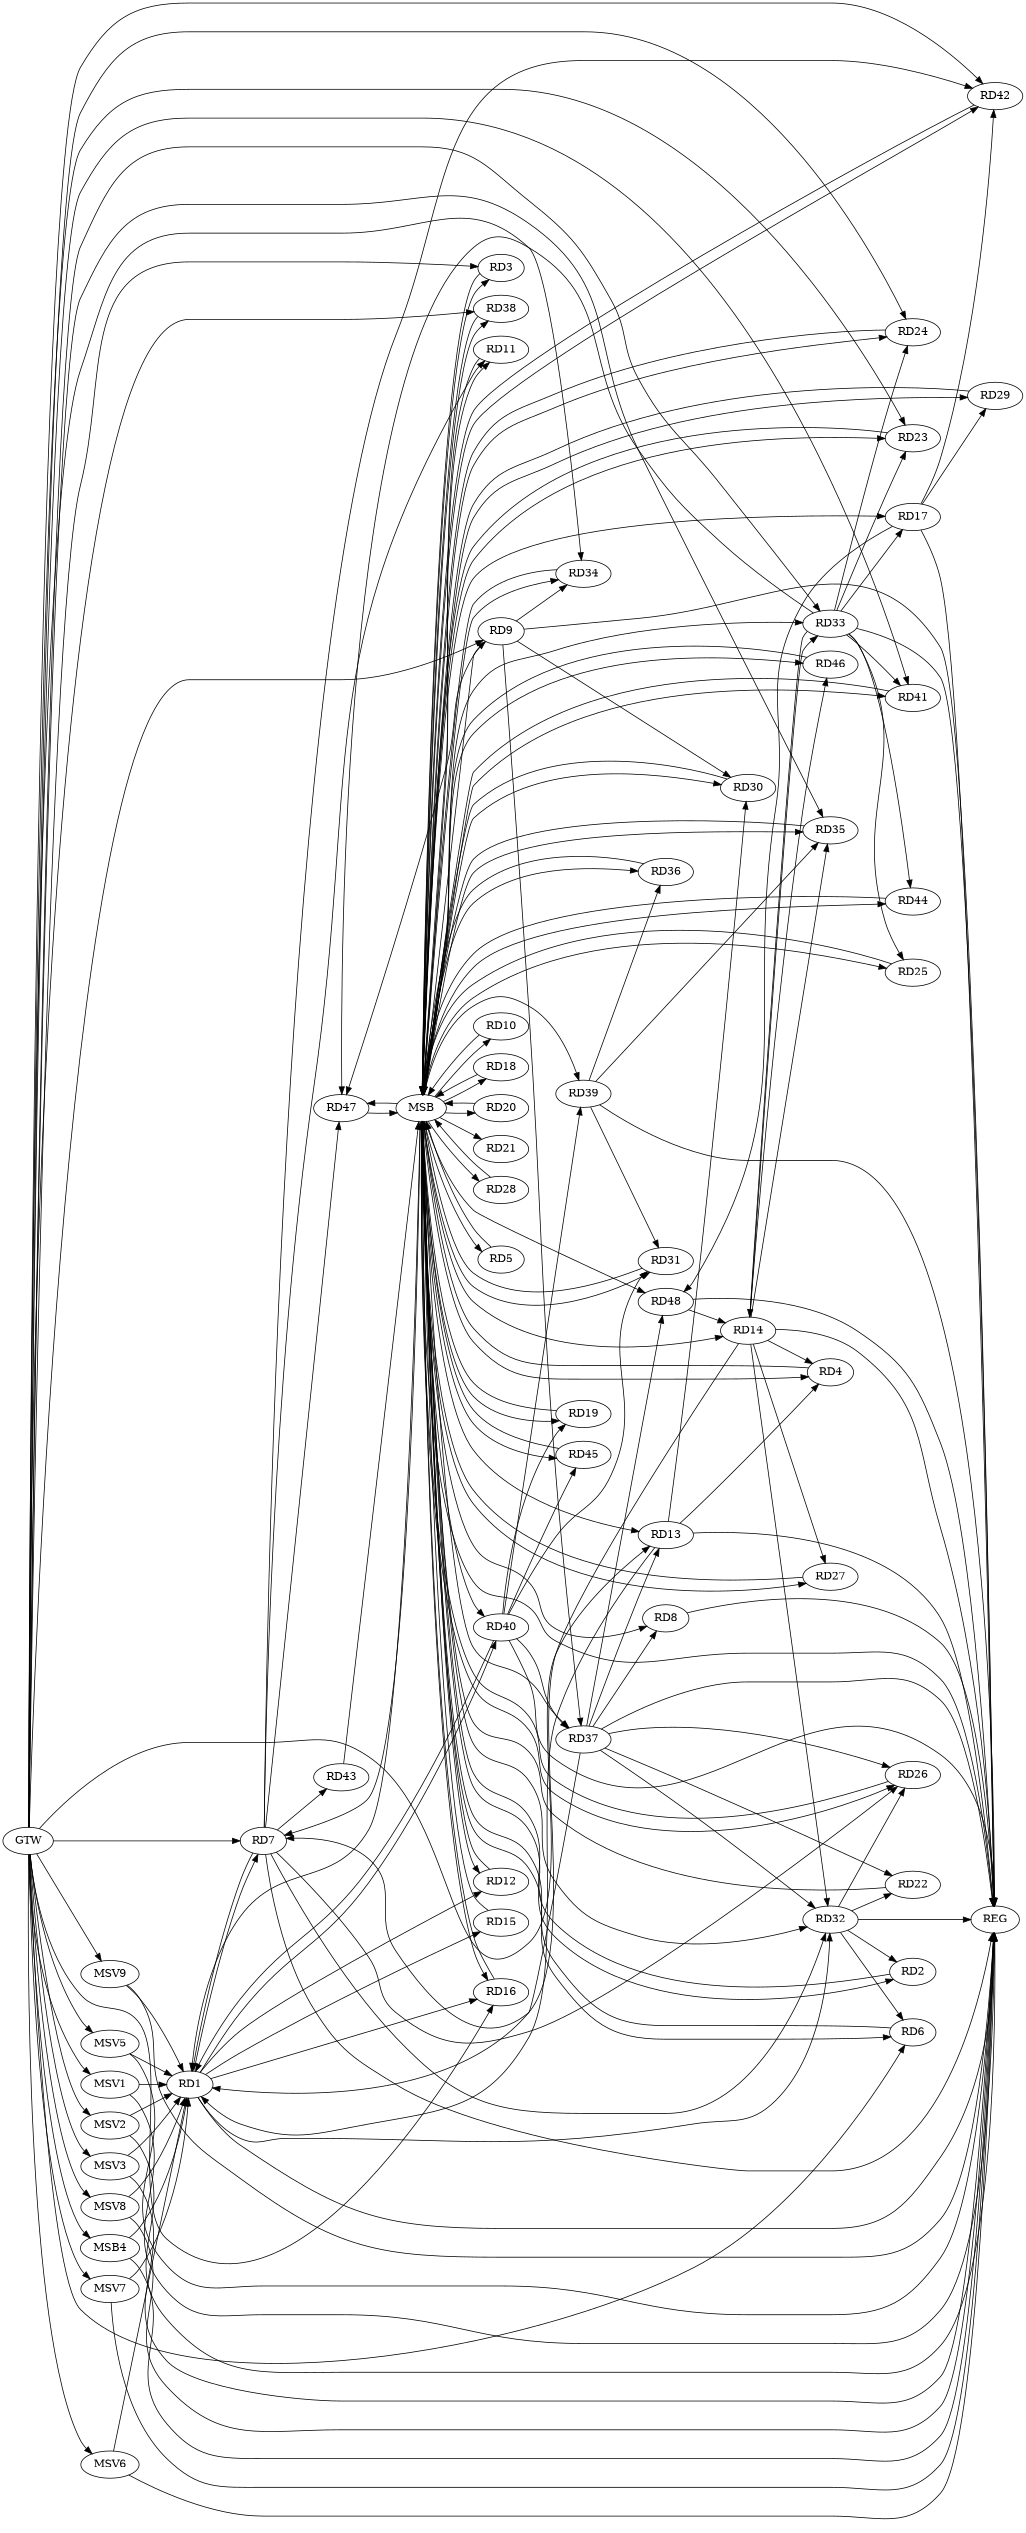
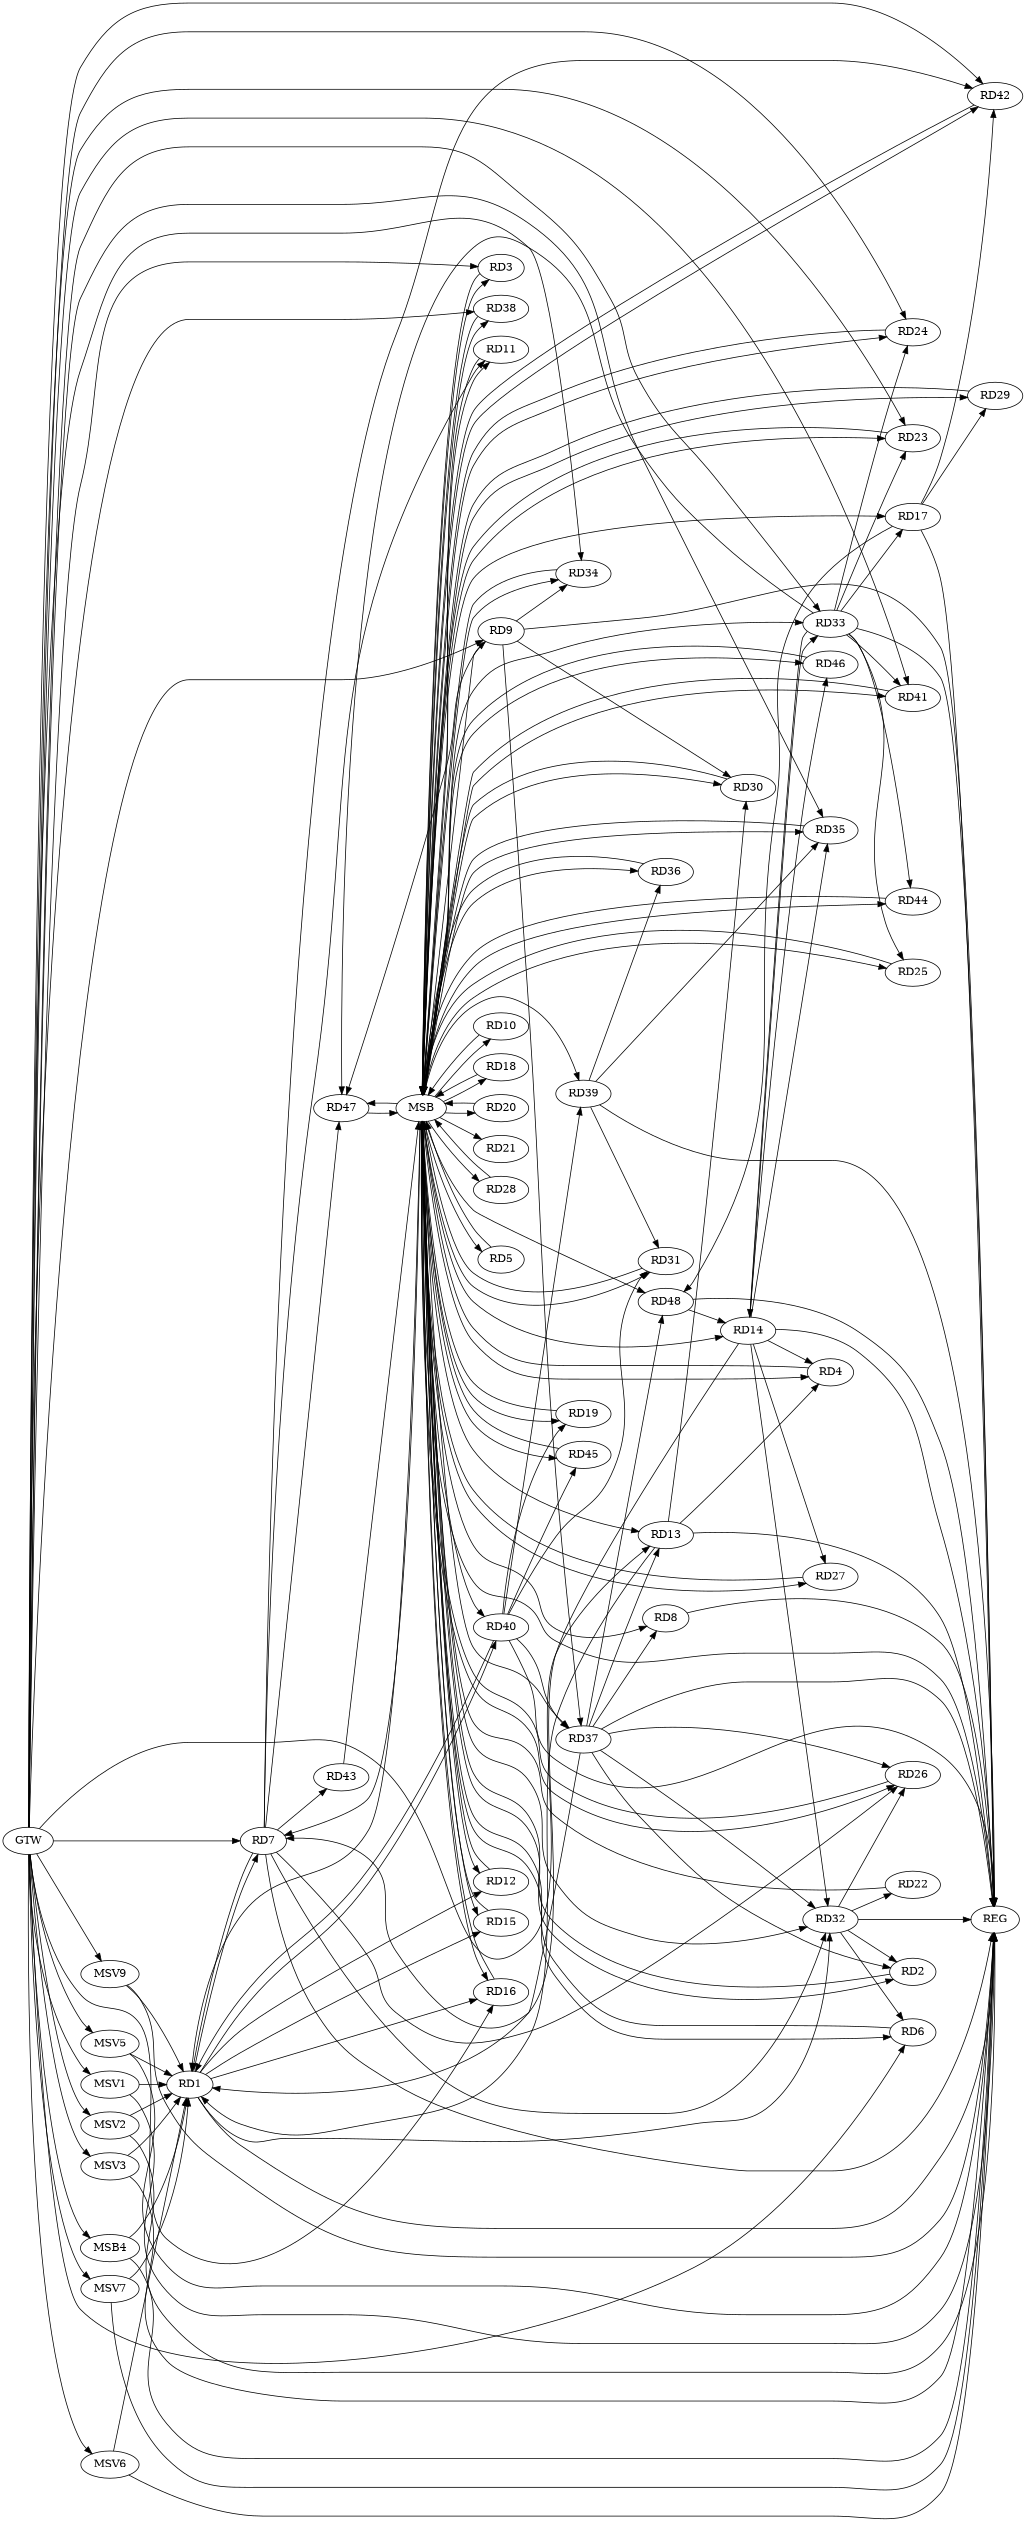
none -> (434, 1516)
(746, 1809) -> (716, 1889)
(110, 2207) -> none
